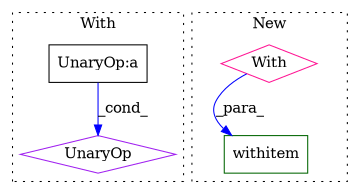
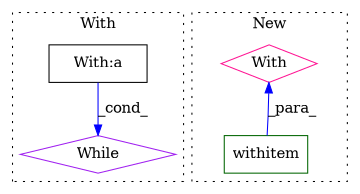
(98, 64) -> (98, 64)
(219, 96) -> (268, 114)
(98, 154) -> (98, 154)
